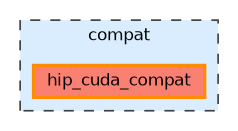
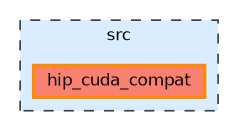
(119, 36) -> (119, 36)
